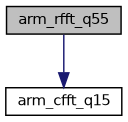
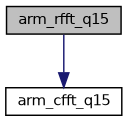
(64, 20) -> (64, 20)
